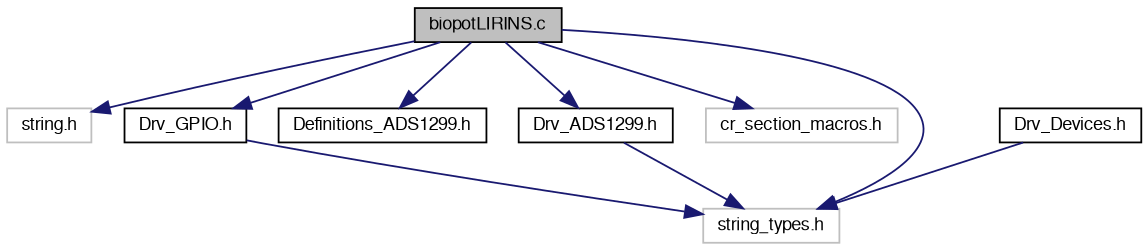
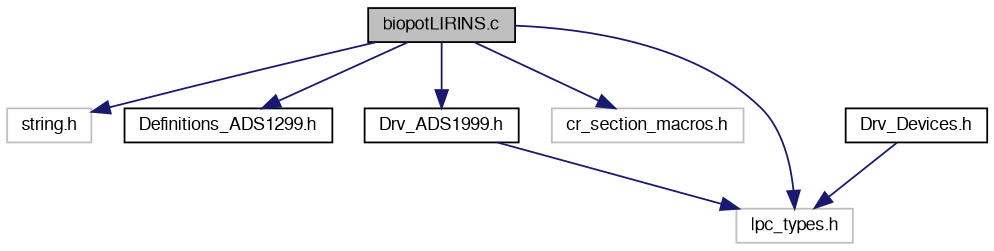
(185, 125) -> none
(596, 125) -> (442, 125)
(771, 226) -> (795, 226)
